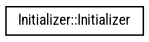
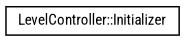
(75, 21) -> (93, 21)
